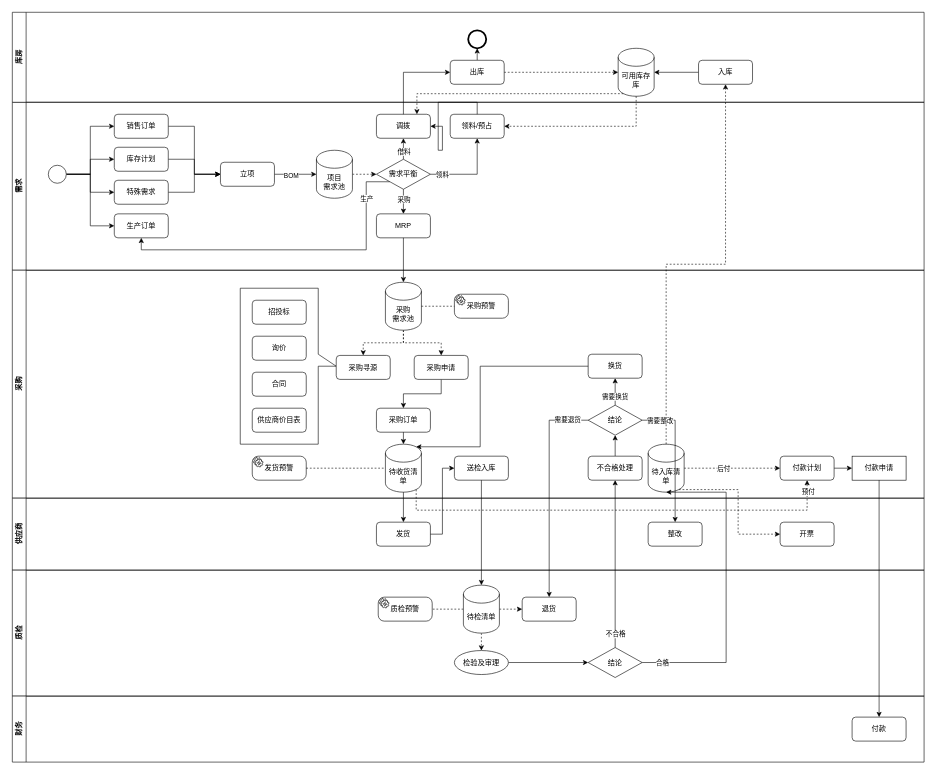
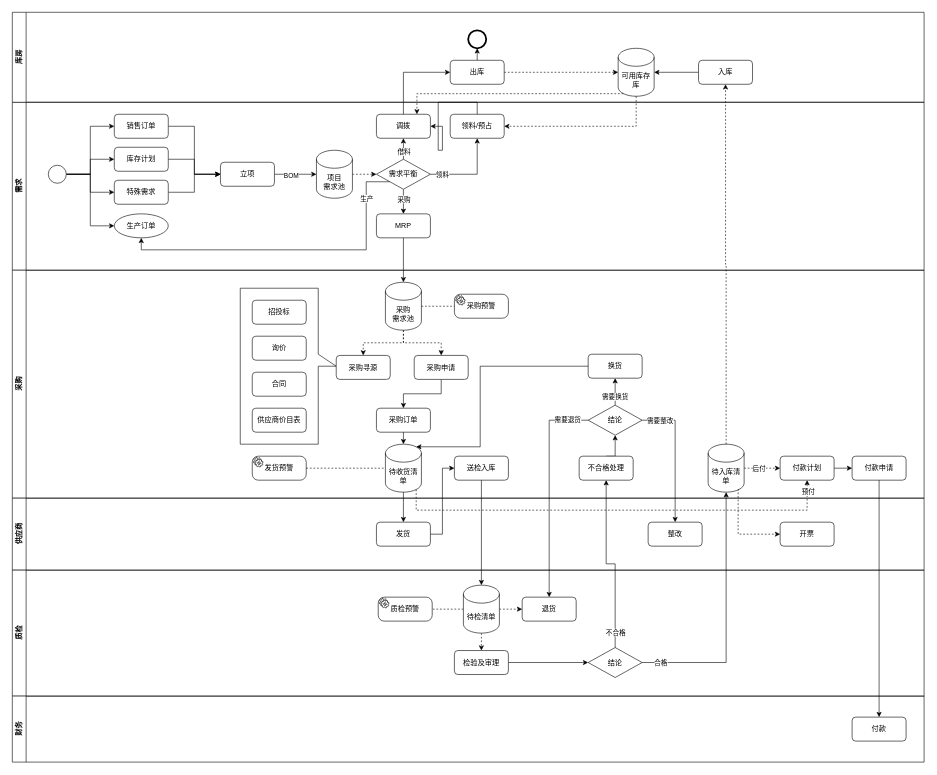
(141, 226) -> (141, 226)
(615, 468) -> (606, 468)
(666, 468) -> (726, 468)
(879, 468) -> (879, 468)
(482, 663) -> (482, 663)
